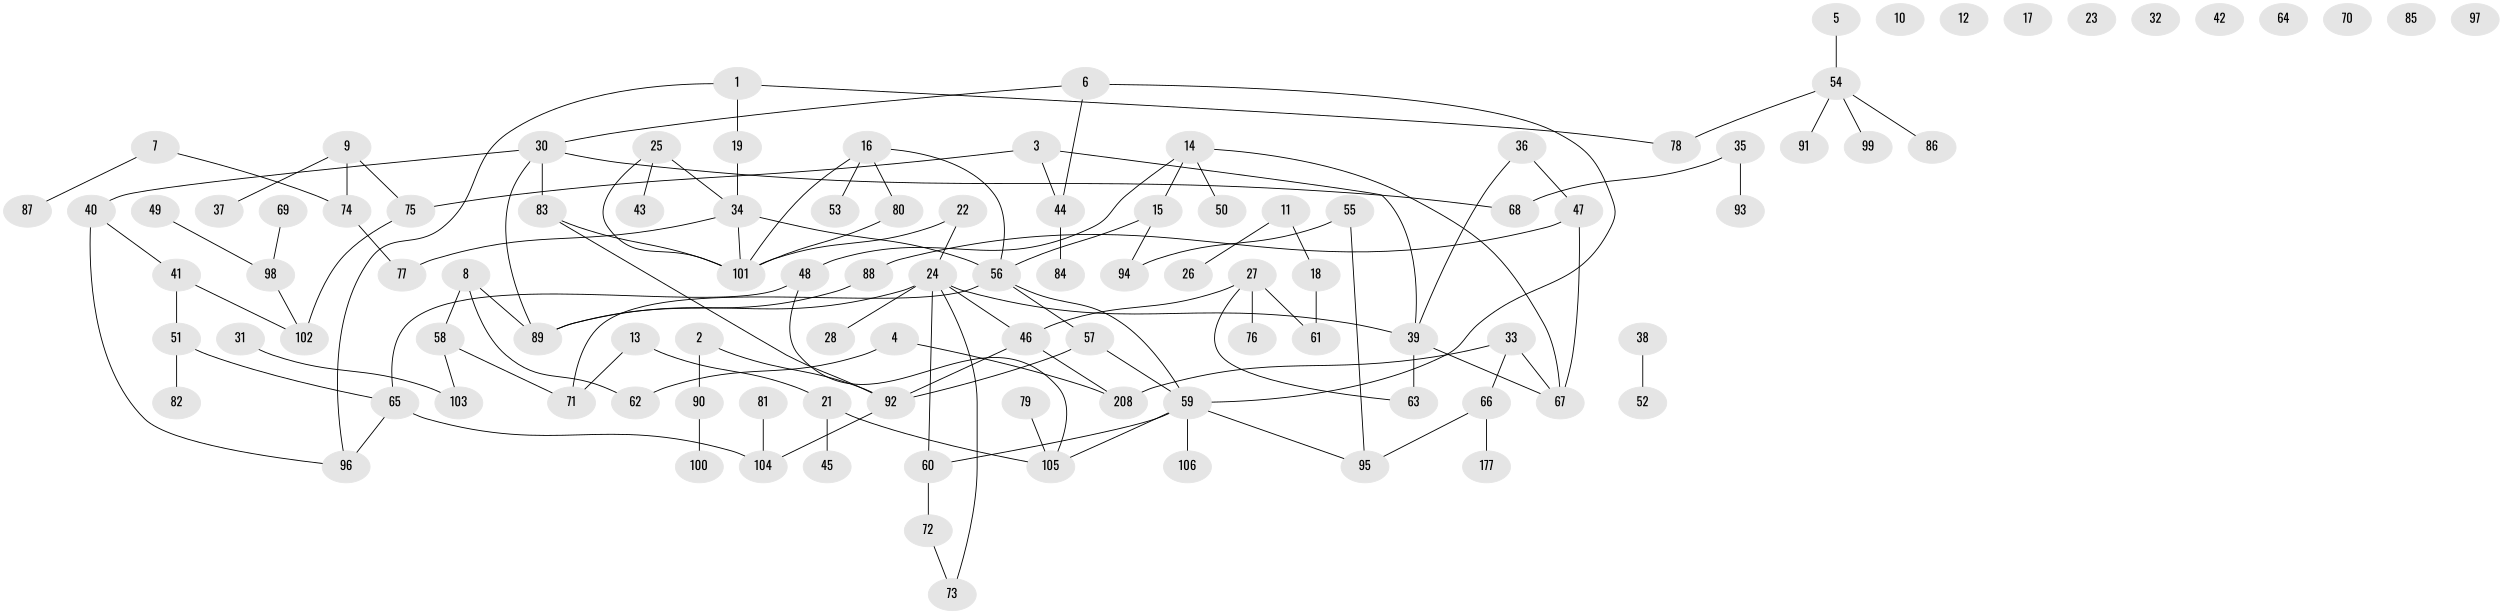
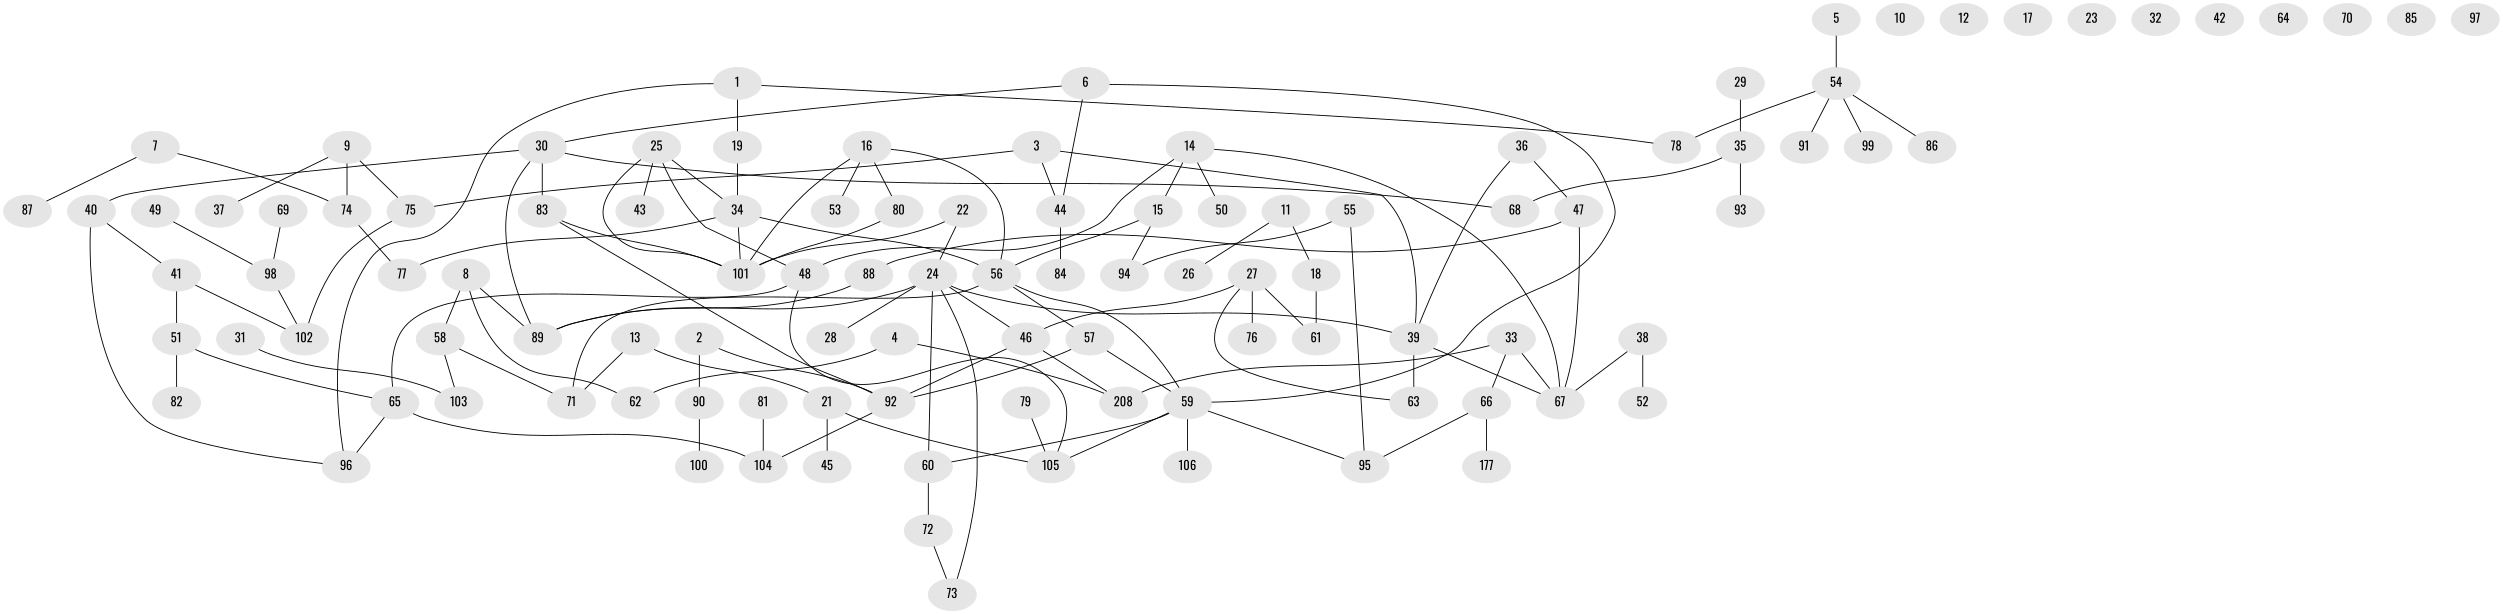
none -> (1740, 83)
none -> (711, 230)
none -> (1601, 371)
